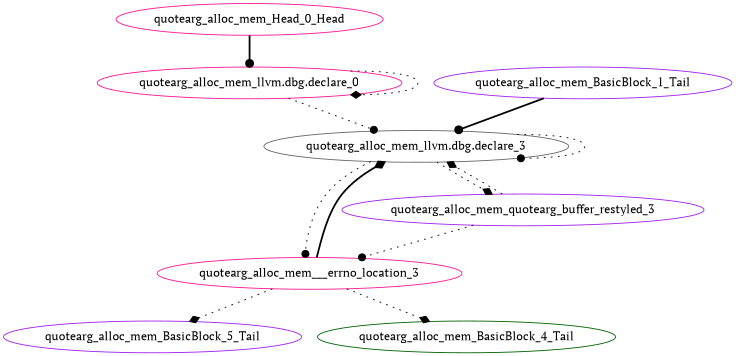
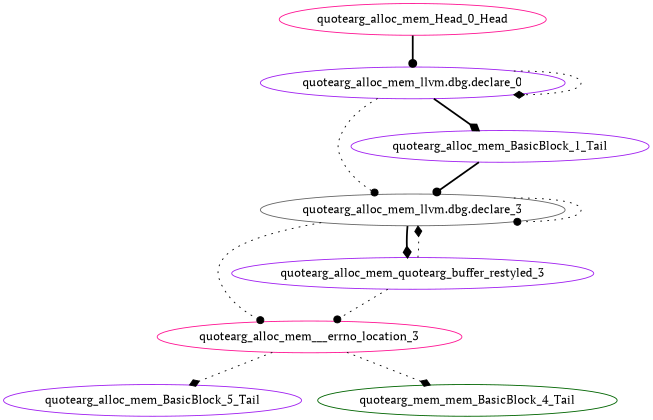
(250, 83) -> (413, 83)
none -> (452, 112)
(460, 176) -> (407, 236)
(335, 205) -> none
(467, 337) -> (467, 400)
